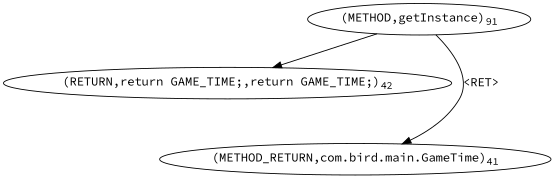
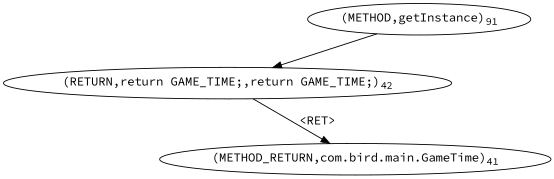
(461, 95) -> (288, 119)
